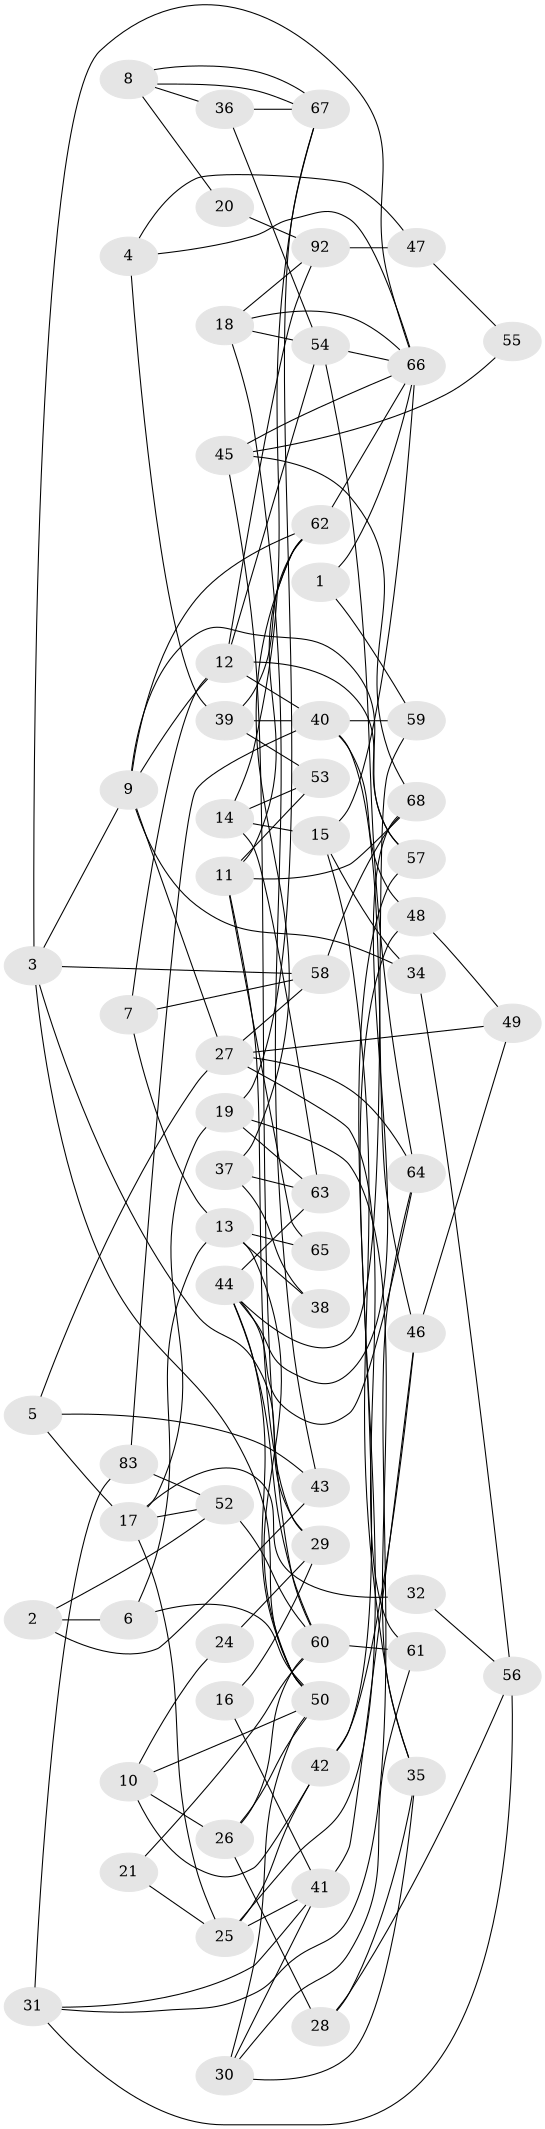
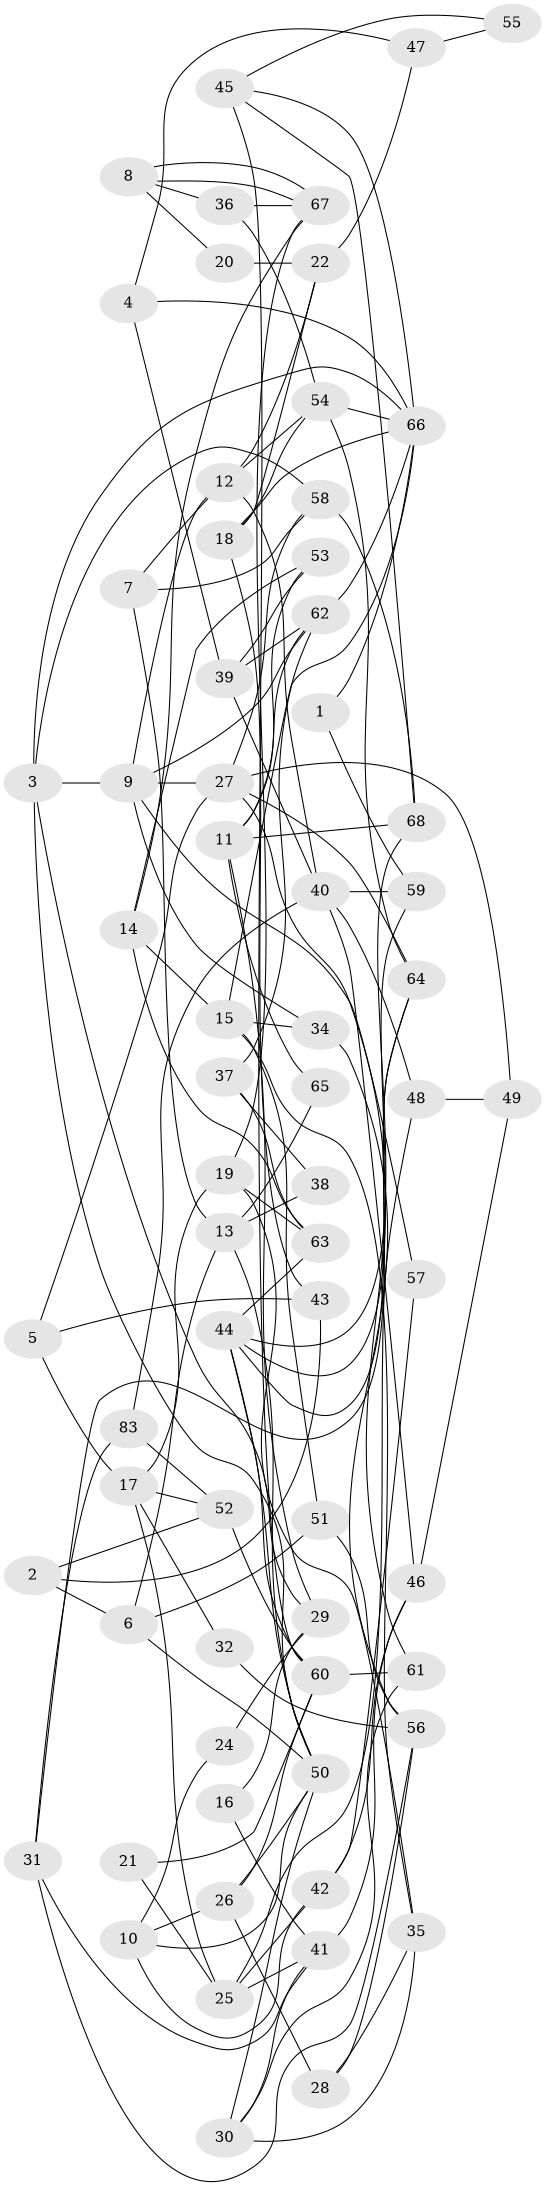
(321, 248) -> (321, 263)
(361, 706) -> none
none -> (321, 1520)
